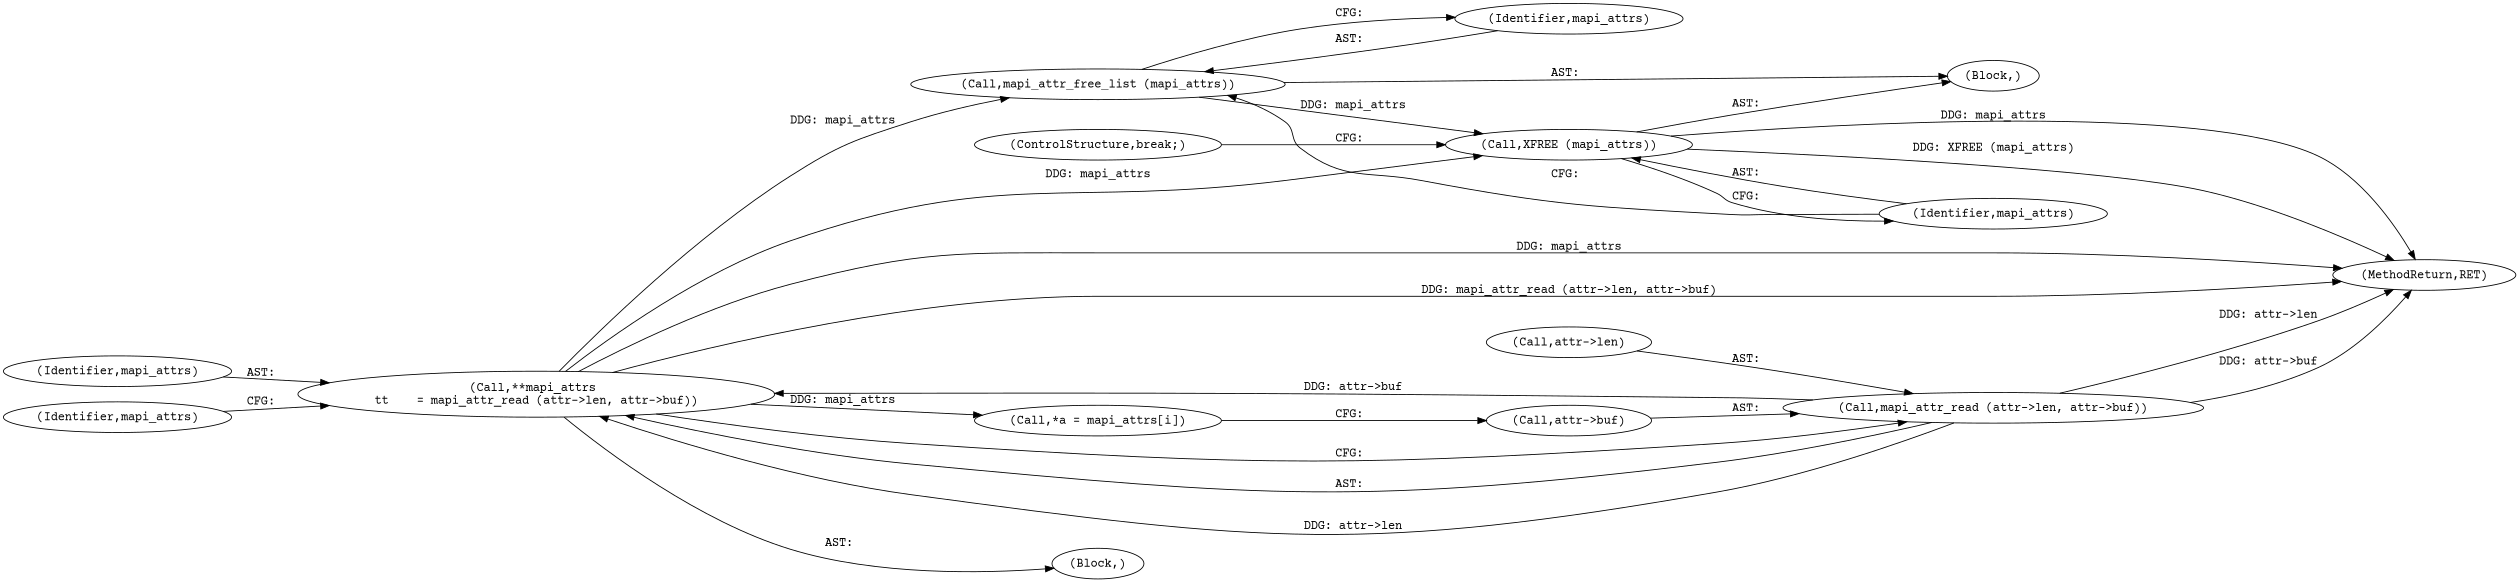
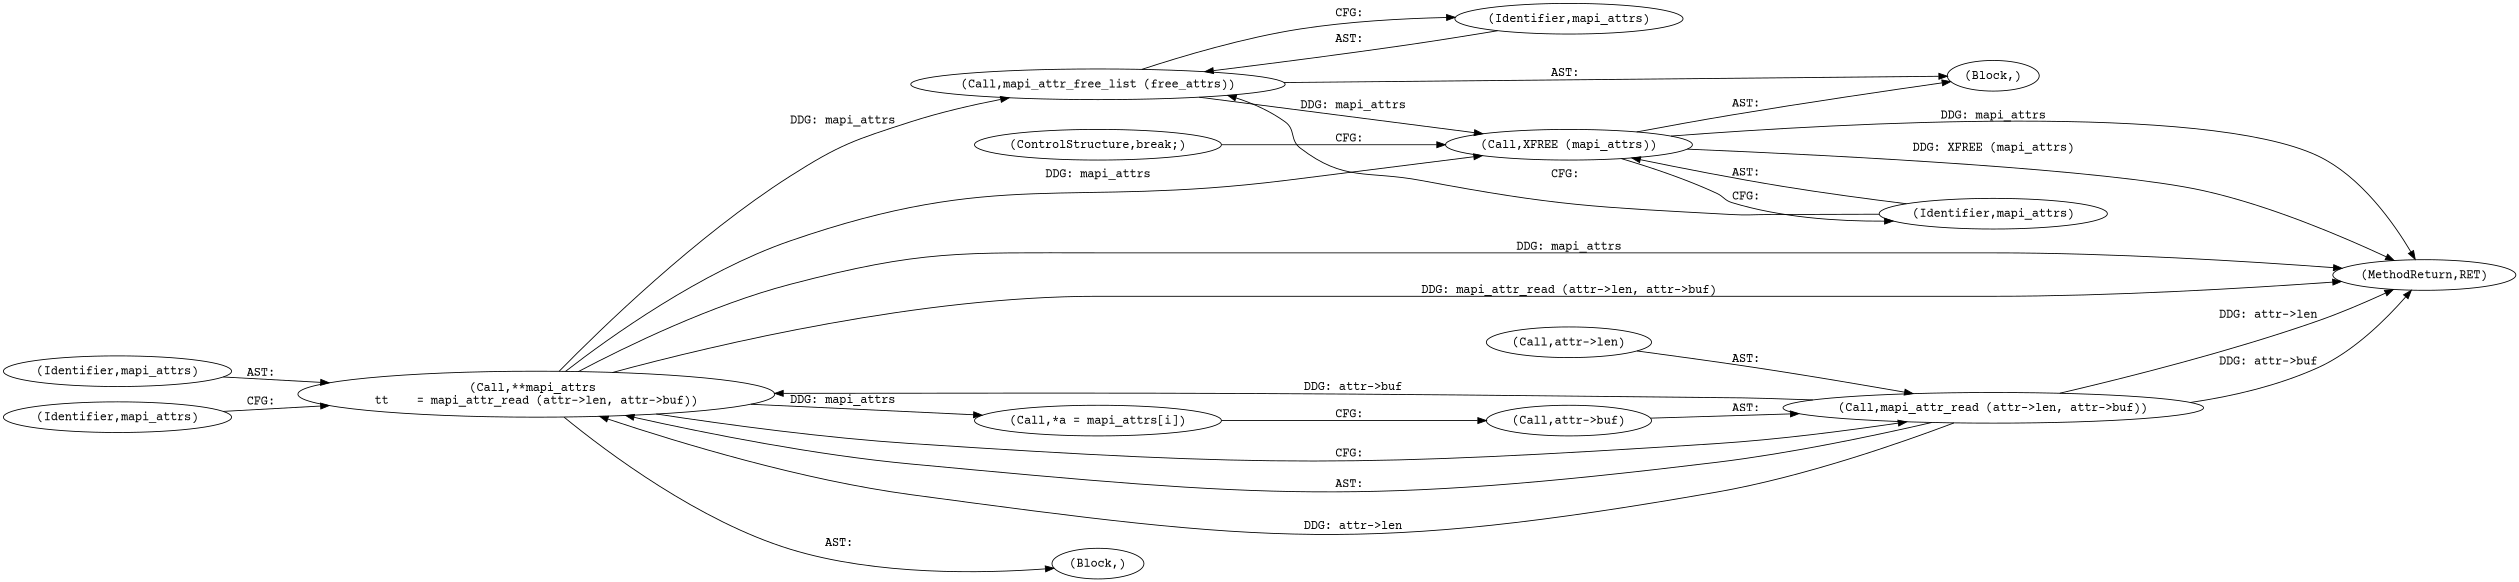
(1098, 84) -> (1098, 84)
